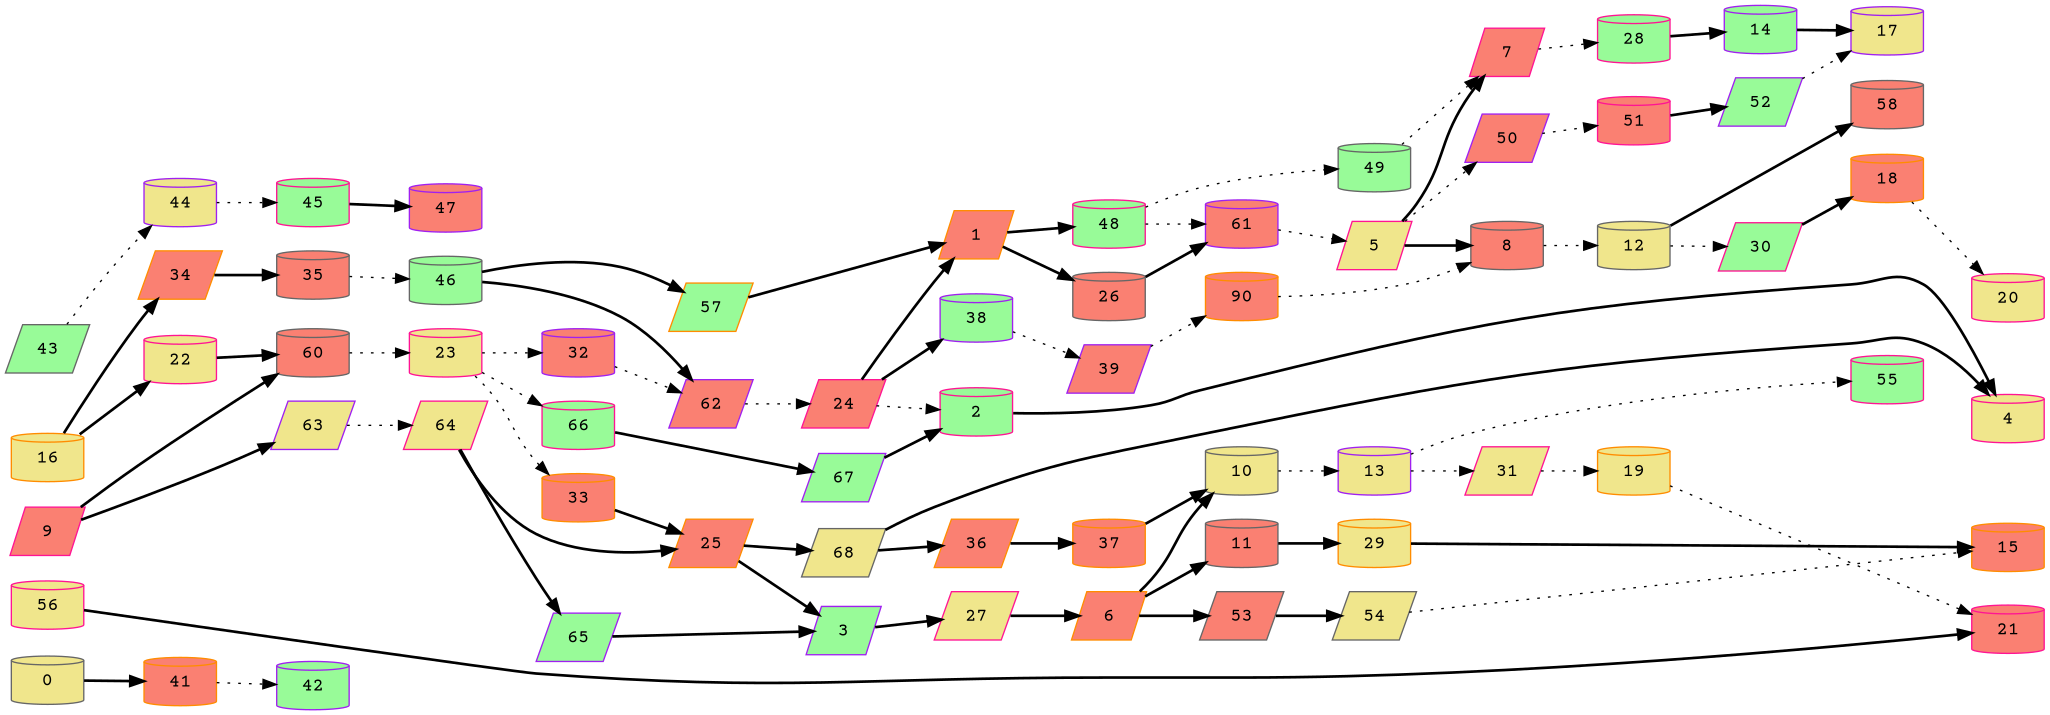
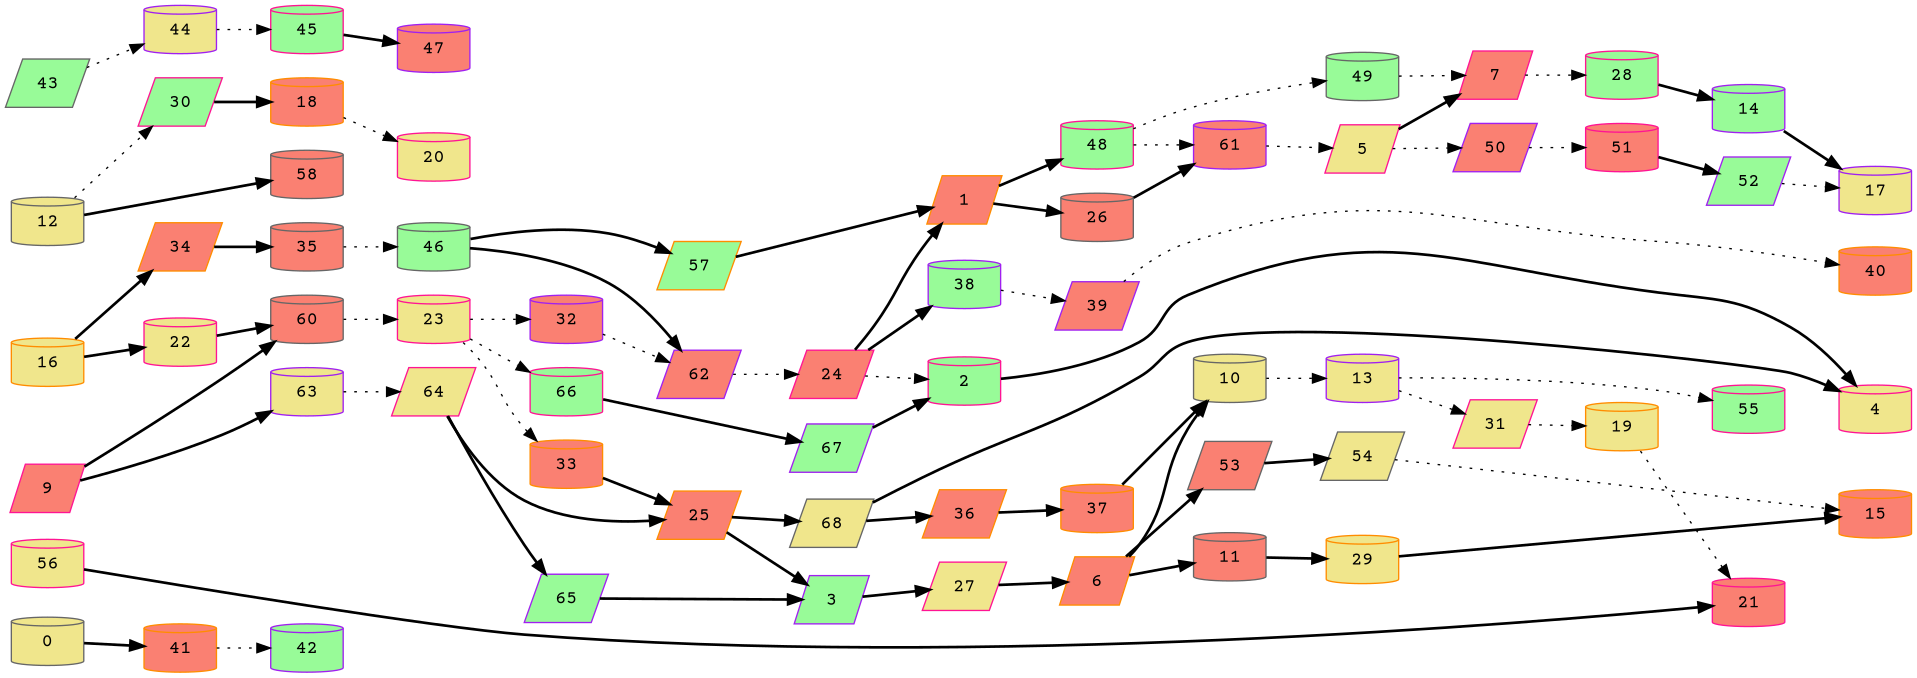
(1507, 246) -> none
(1242, 297) -> (1875, 271)
(313, 425) -> (307, 392)
